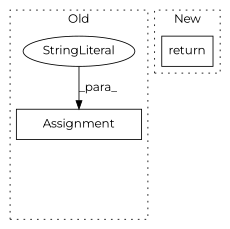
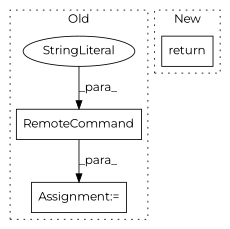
(79, 124) -> (79, 124)
none -> (79, 197)
